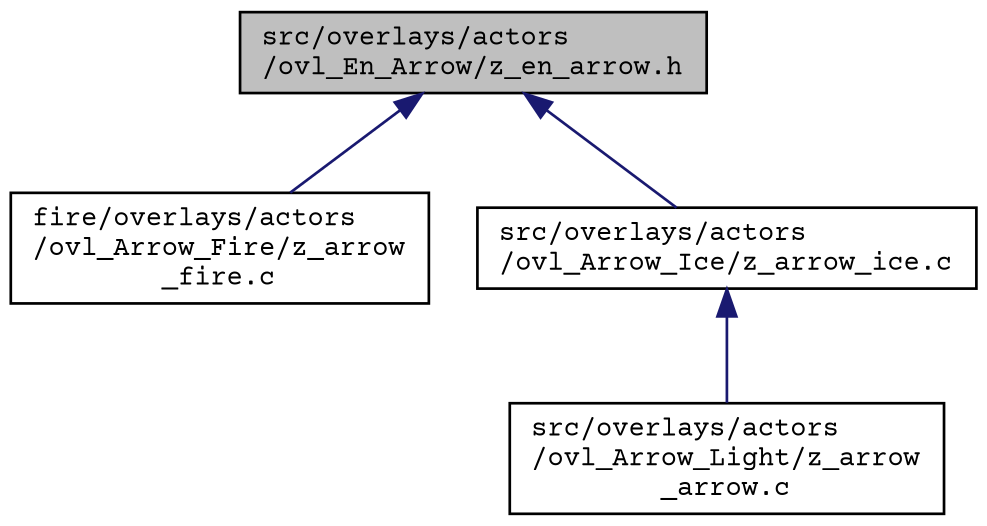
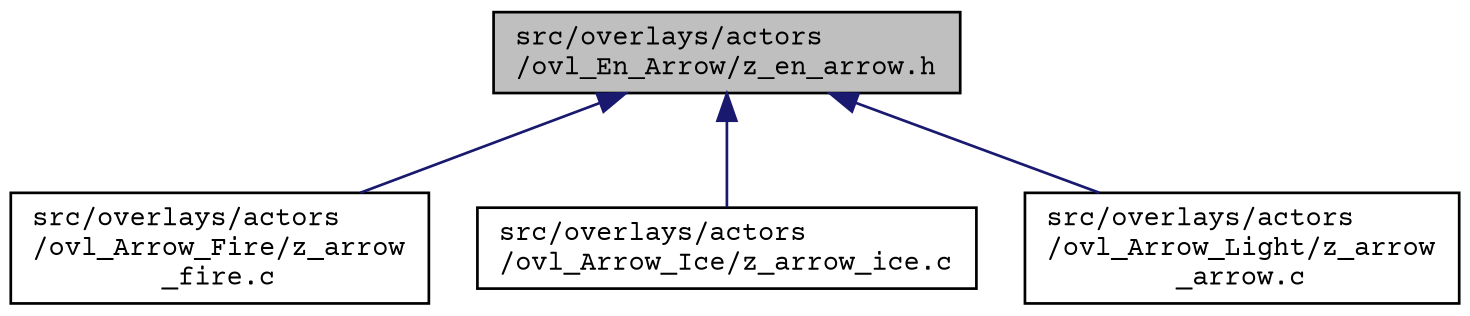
(220, 248) -> (220, 248)
(727, 360) -> (977, 148)
